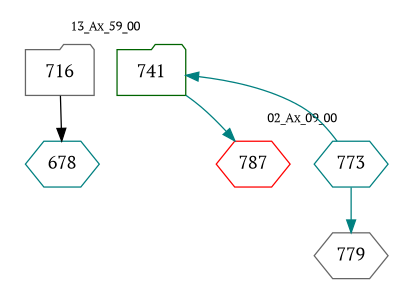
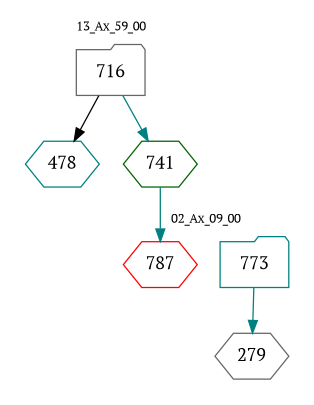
(151, 73) -> (160, 164)
(275, 94) -> (132, 113)
(62, 164) -> (62, 164)
(351, 164) -> (254, 265)
(351, 256) -> (252, 356)
